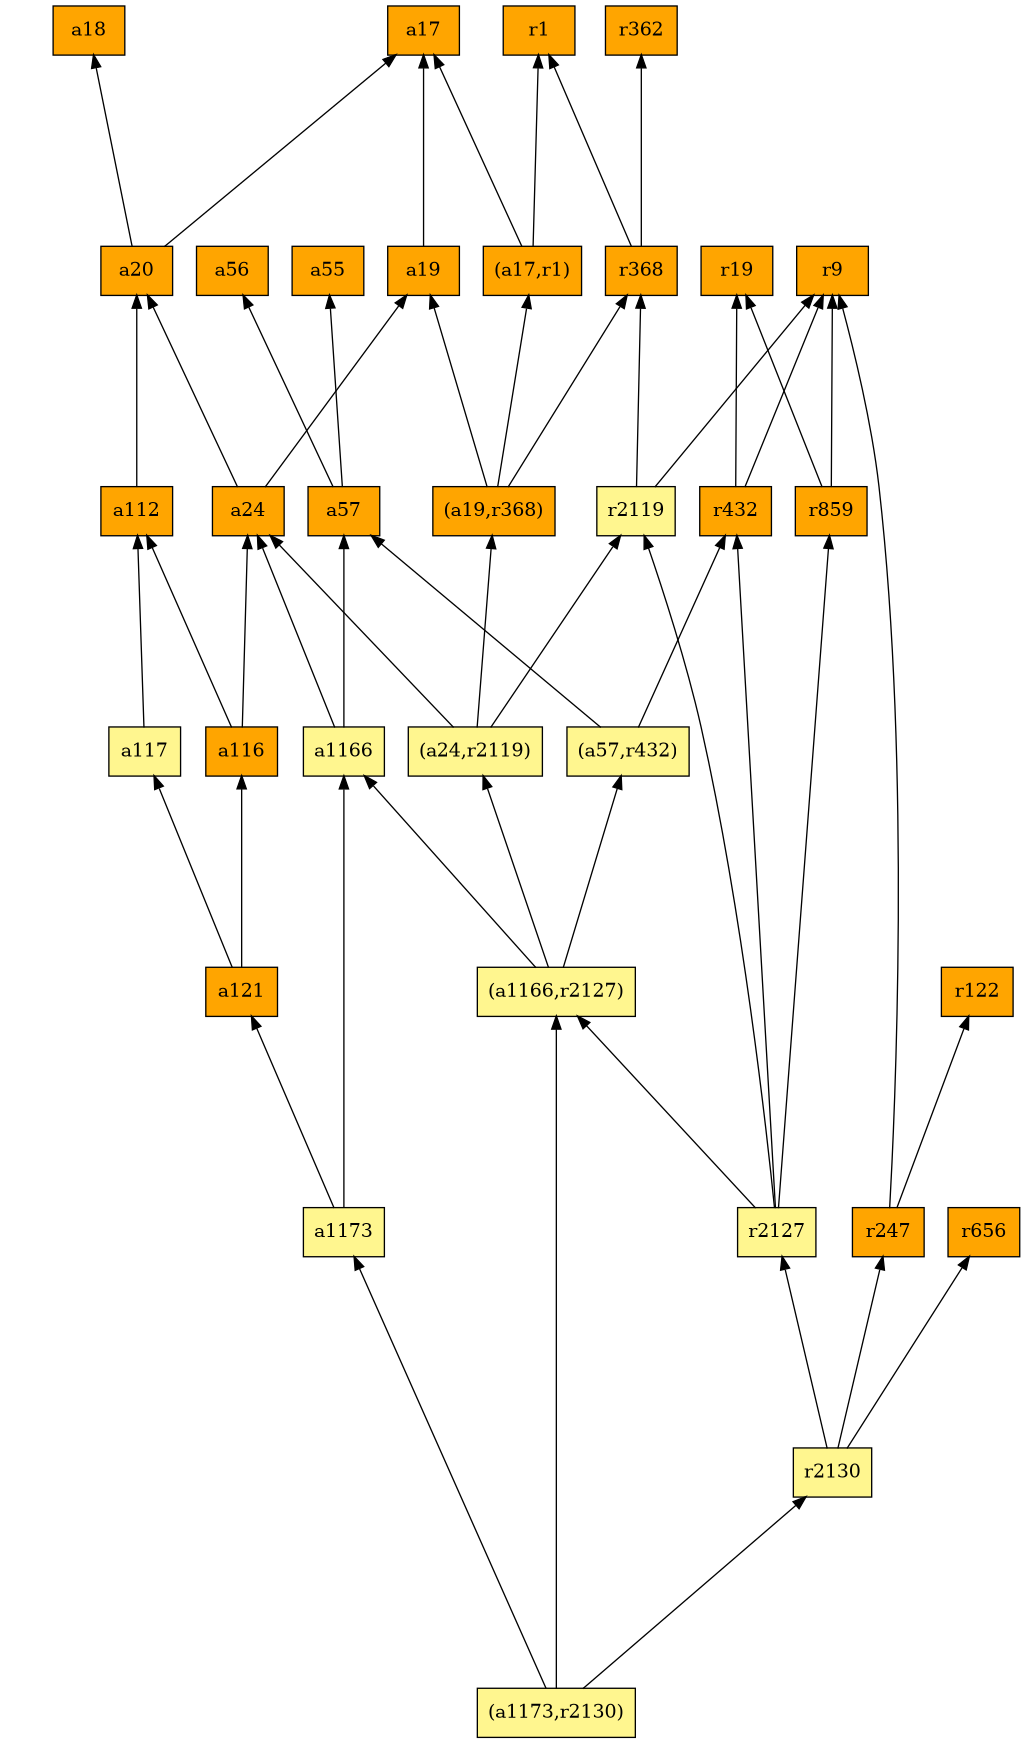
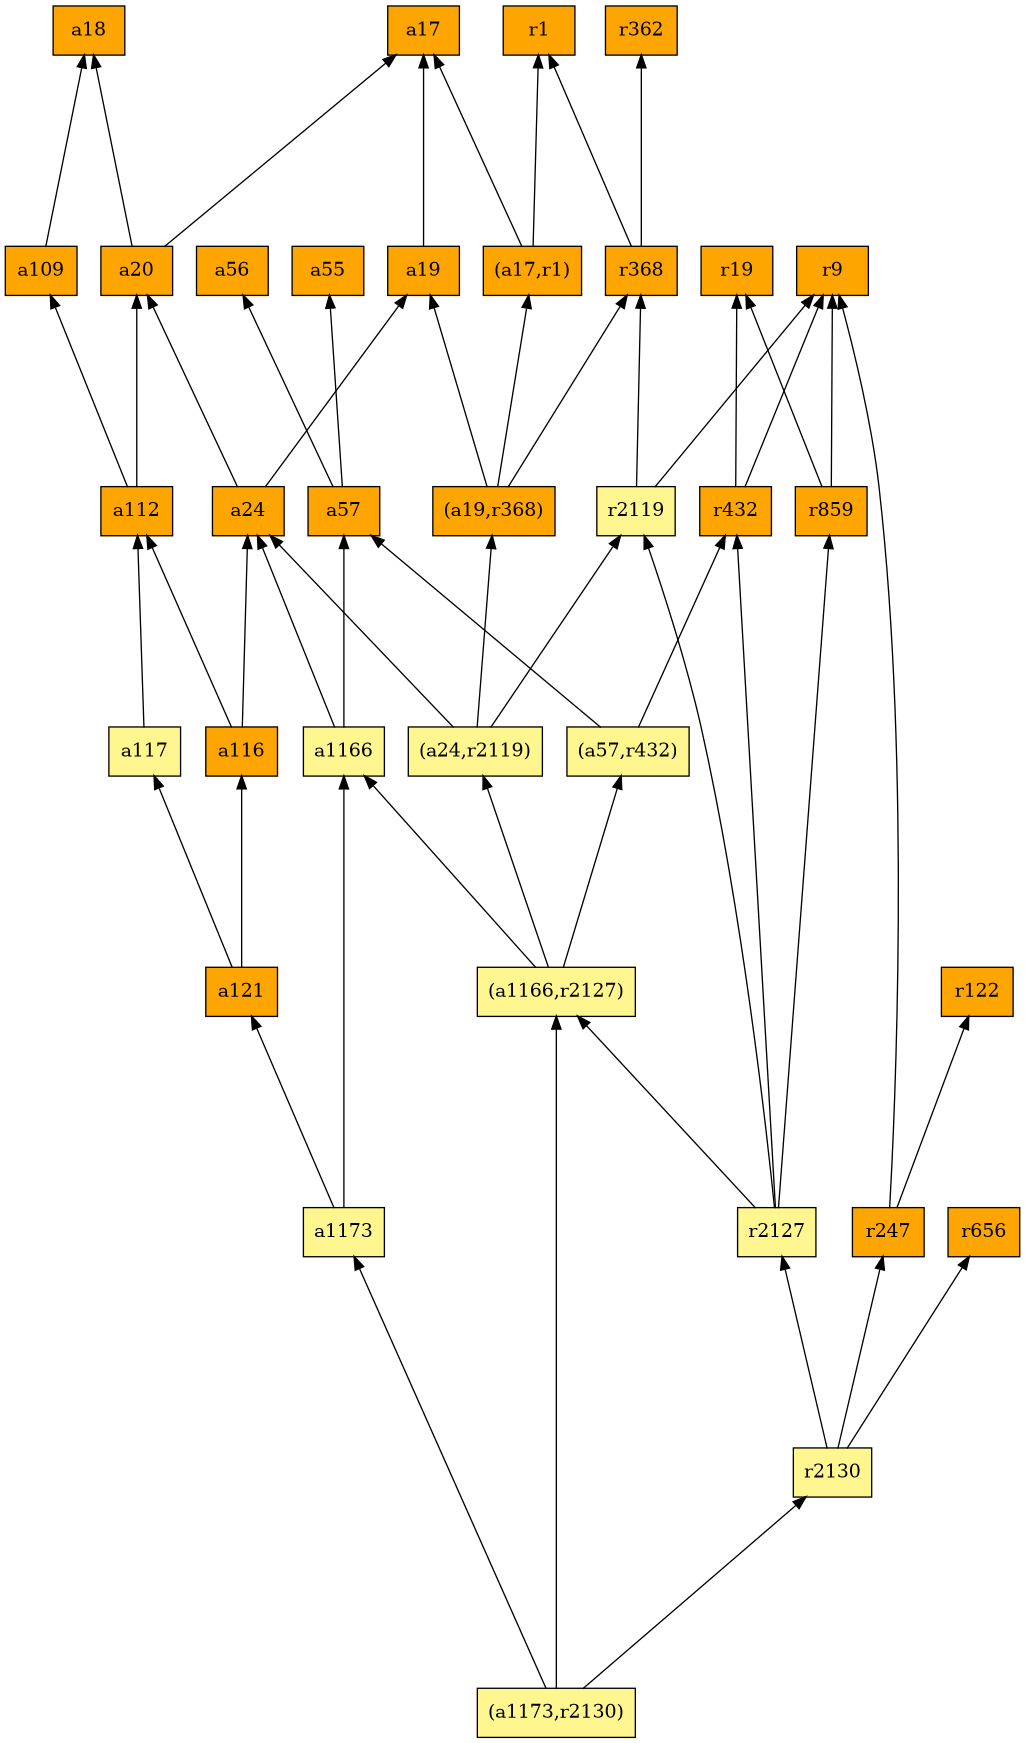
none -> (41, 271)
